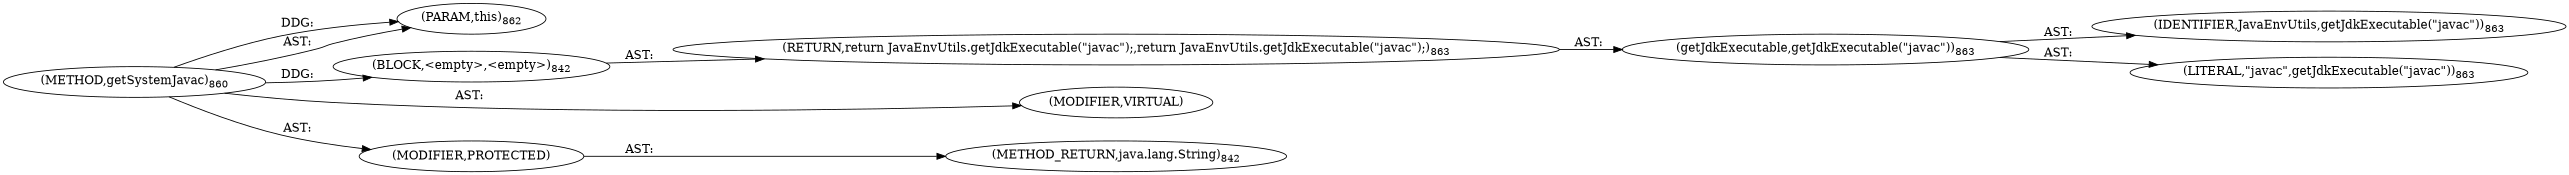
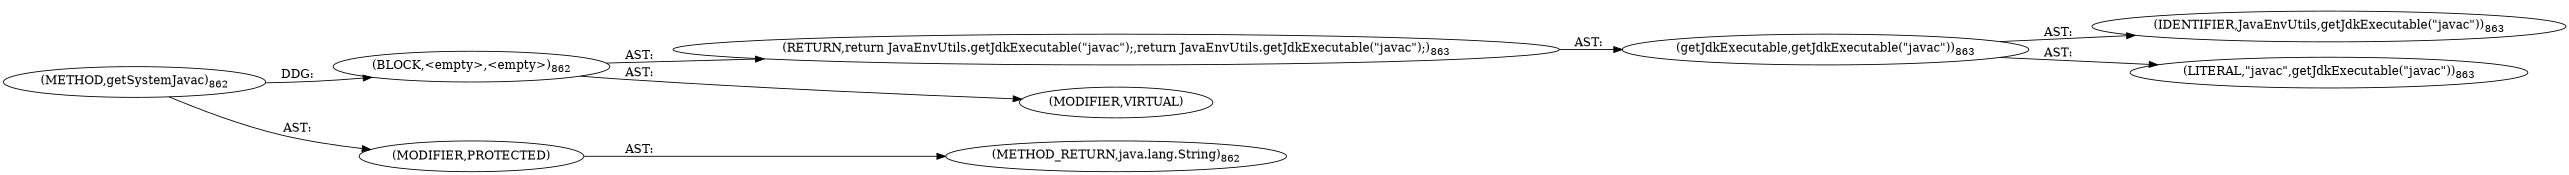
(472, 19) -> none
(561, 65) -> (561, 65)
(219, 81) -> (219, 81)
(618, 110) -> (797, 89)
(1231, 155) -> (1231, 155)
